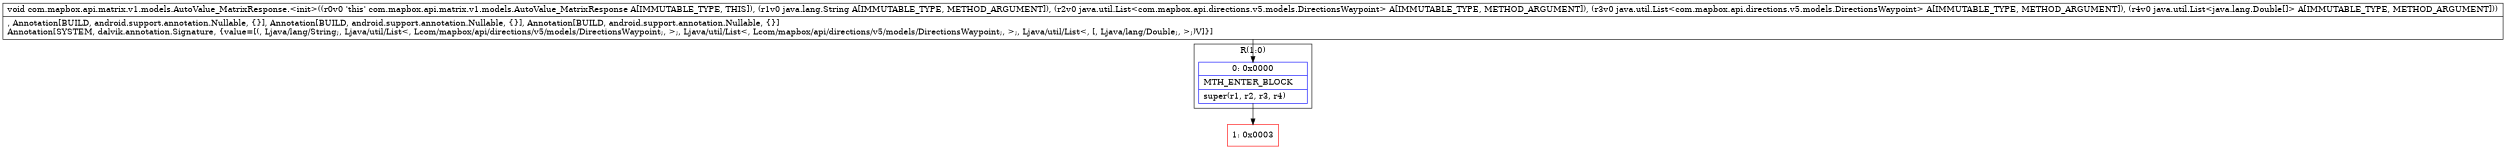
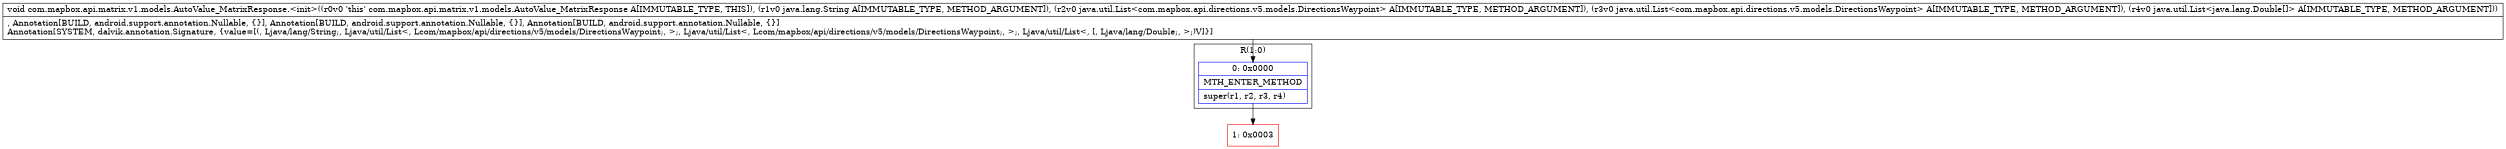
(1248, 82) -> (1253, 82)
